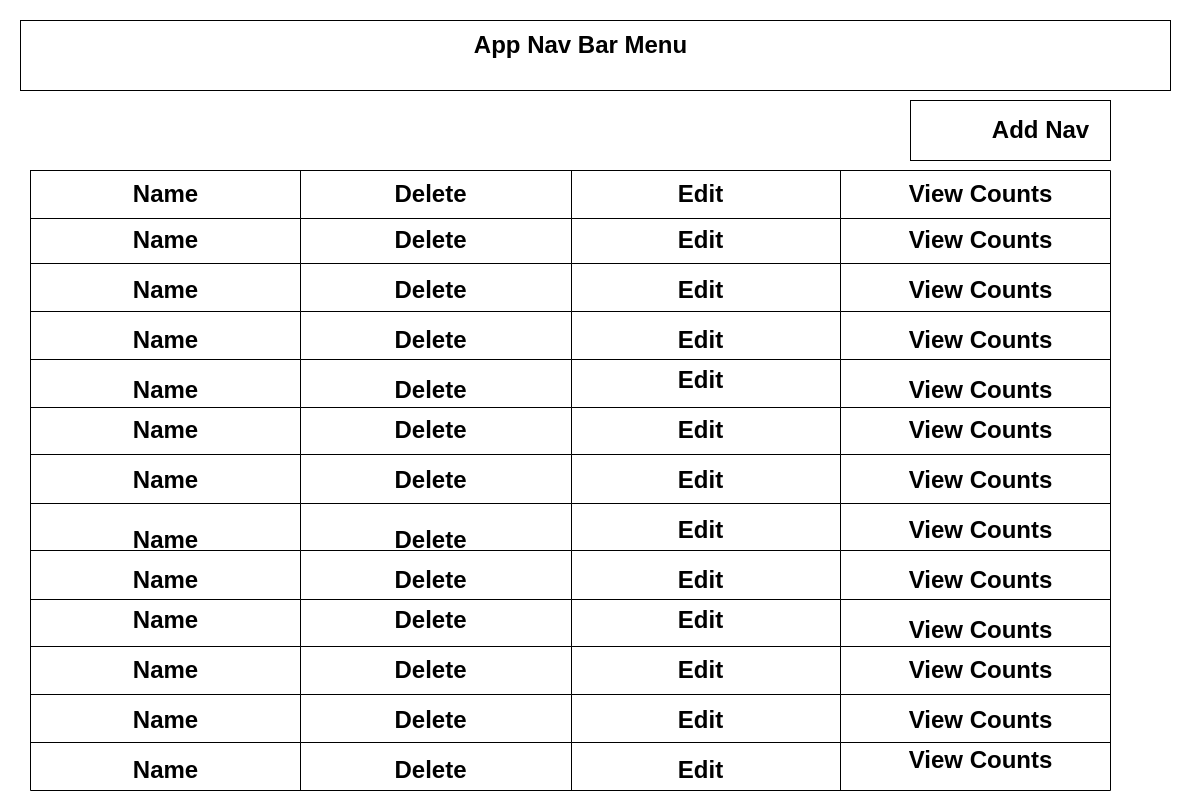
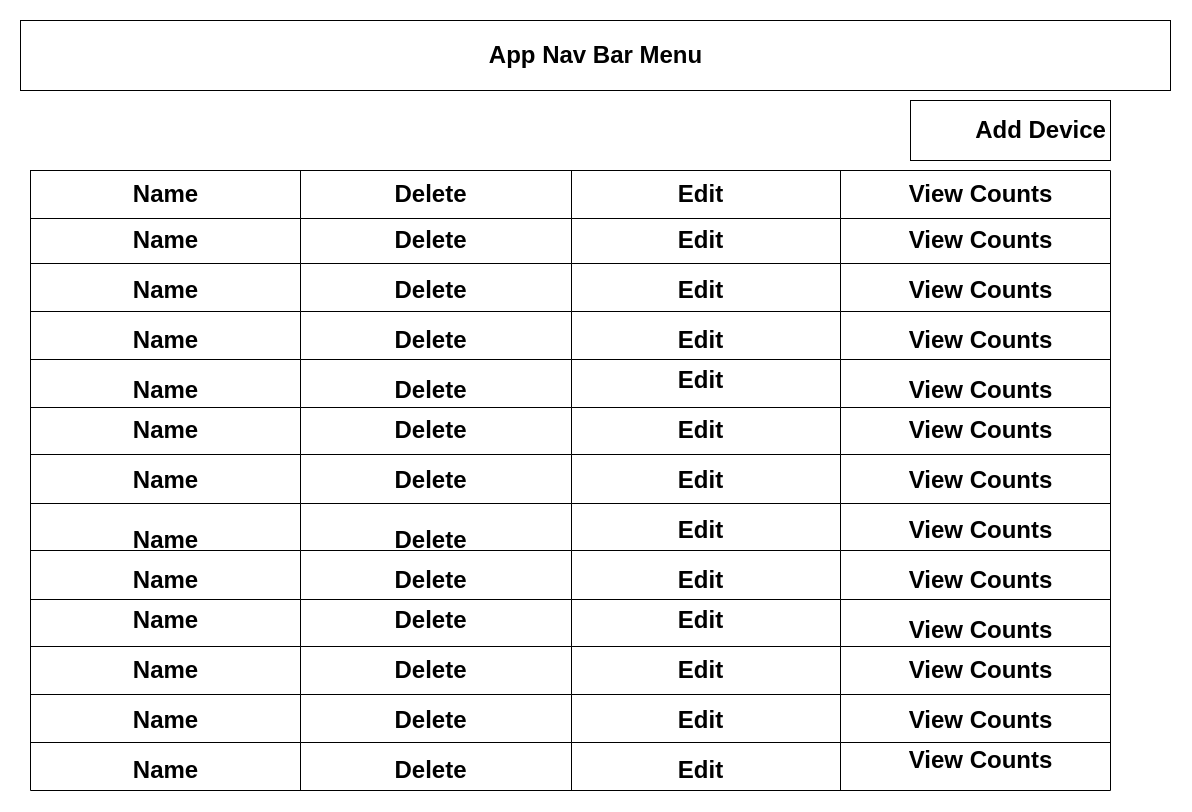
(581, 46) -> (596, 56)
(1041, 131) -> (1041, 131)
